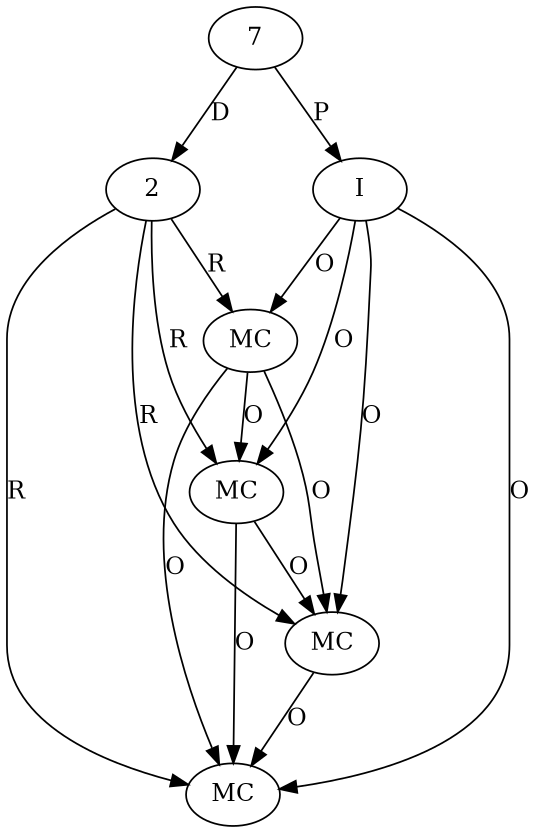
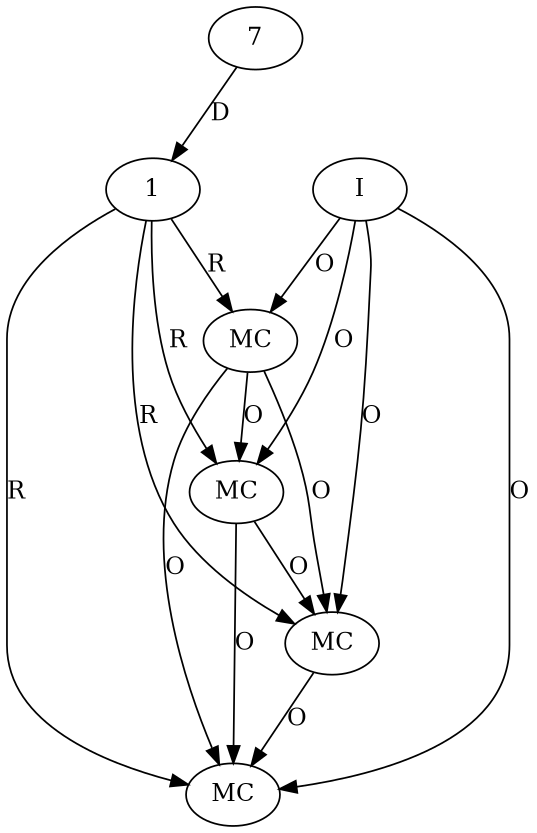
(303, 107) -> none
(153, 190) -> (153, 190)
